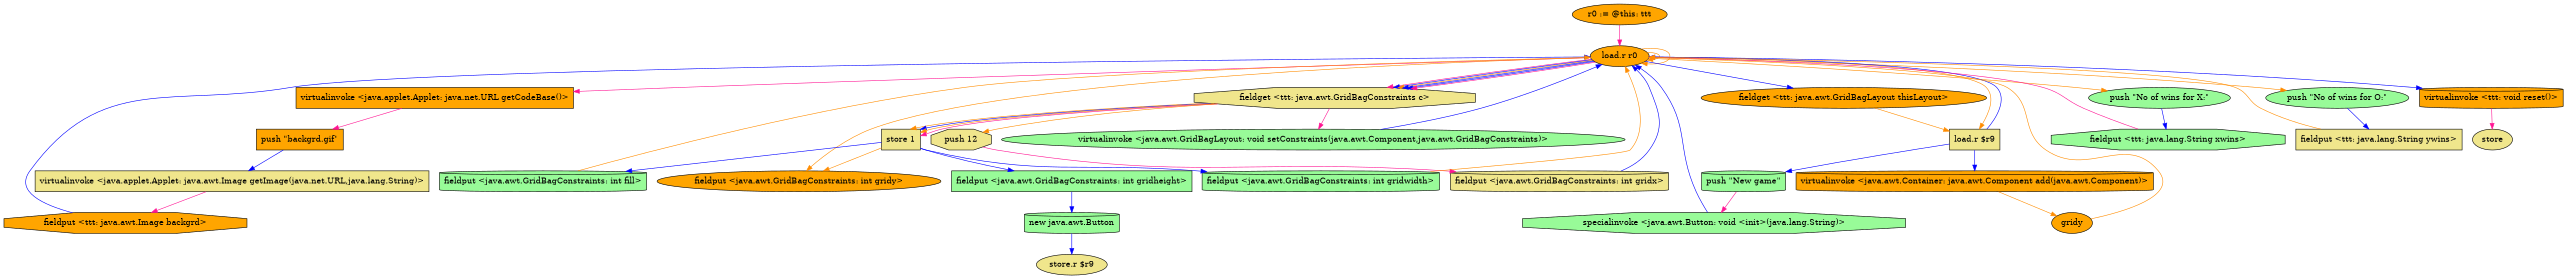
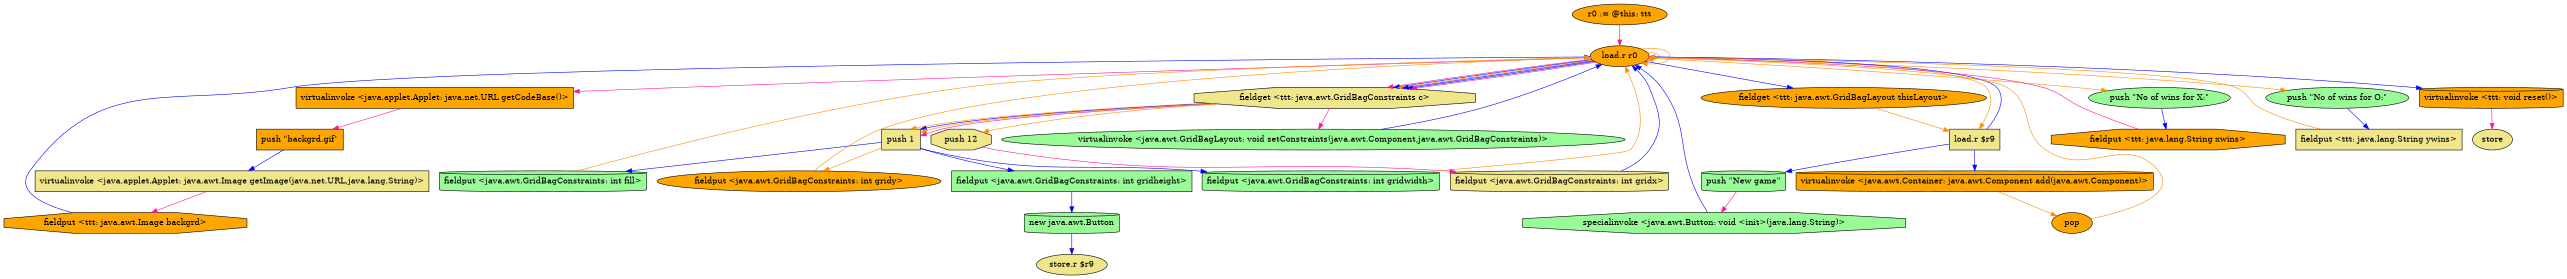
(1193, 79) -> (1191, 80)
(901, 140) -> (901, 140)
(2168, 140) -> (2168, 140)
(2072, 223) -> (2072, 223)
